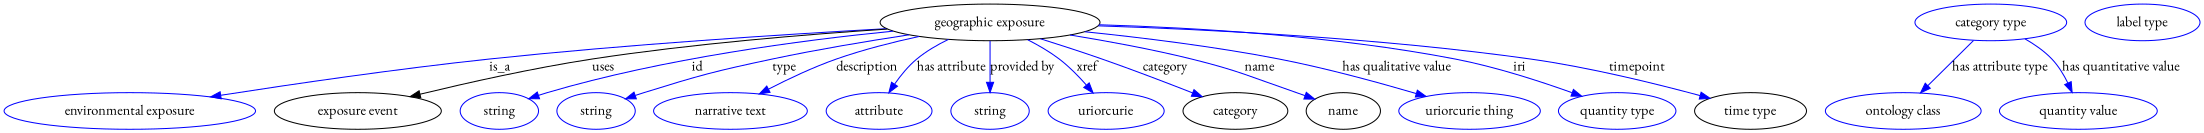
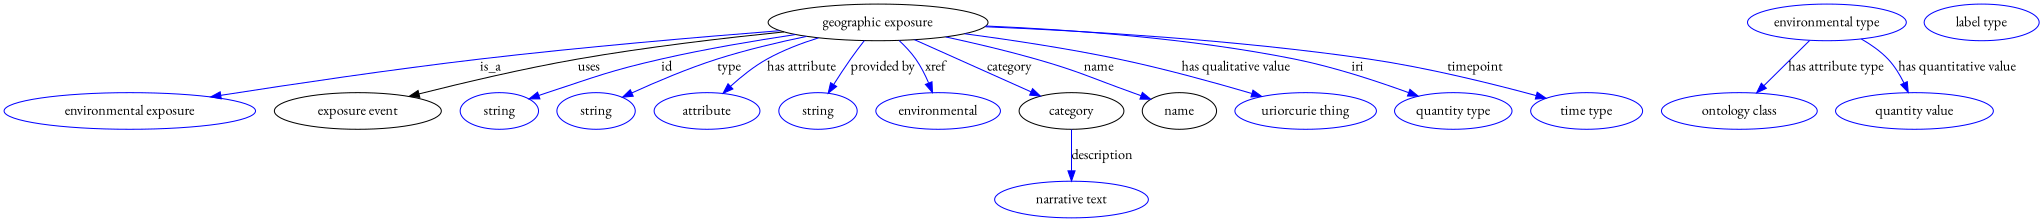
(1991, 22) -> (1827, 22)
(842, 57) -> (1072, 150)
(1106, 111) -> (938, 111)
(1751, 111) -> (1587, 111)
